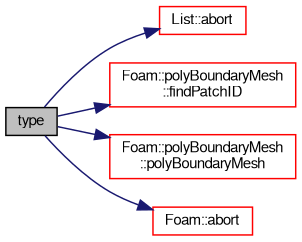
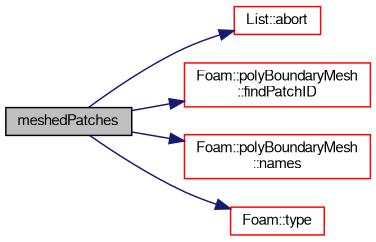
(31, 122) -> (69, 122)
(203, 157) -> (277, 157)
(203, 221) -> (277, 221)
